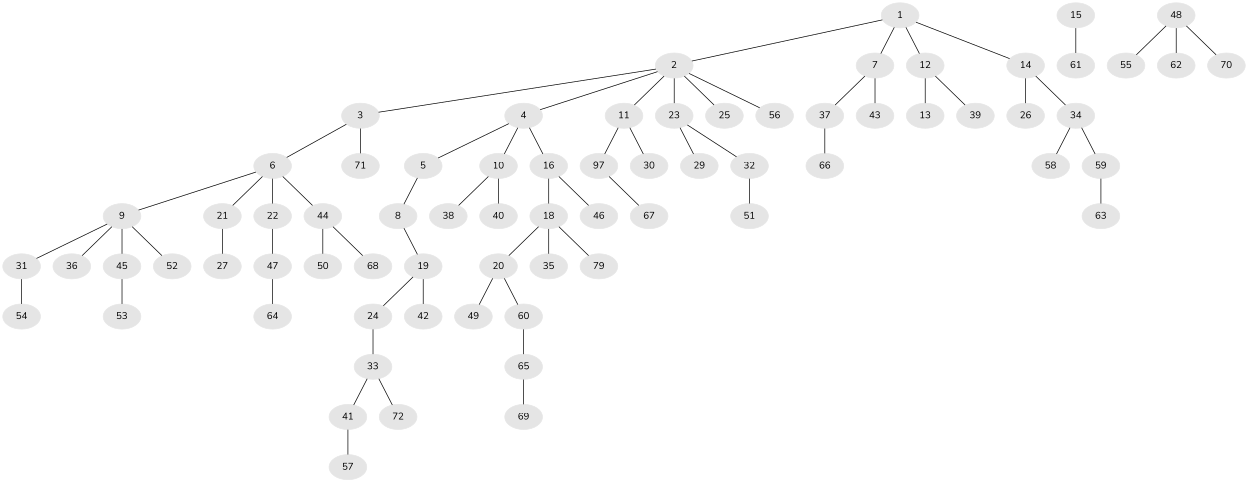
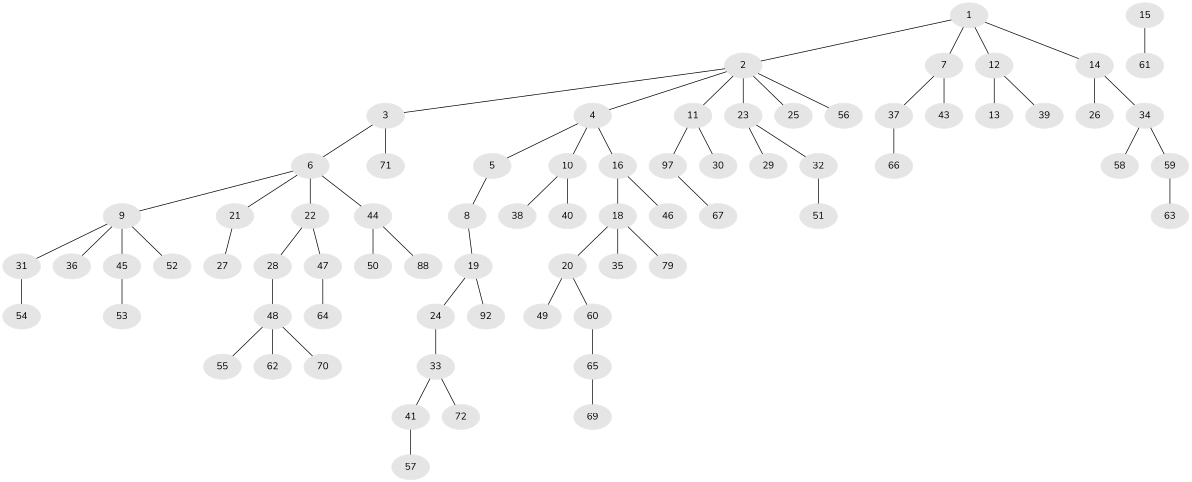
none -> (273, 266)
(373, 266) -> (423, 266)
(423, 317) -> (486, 317)
